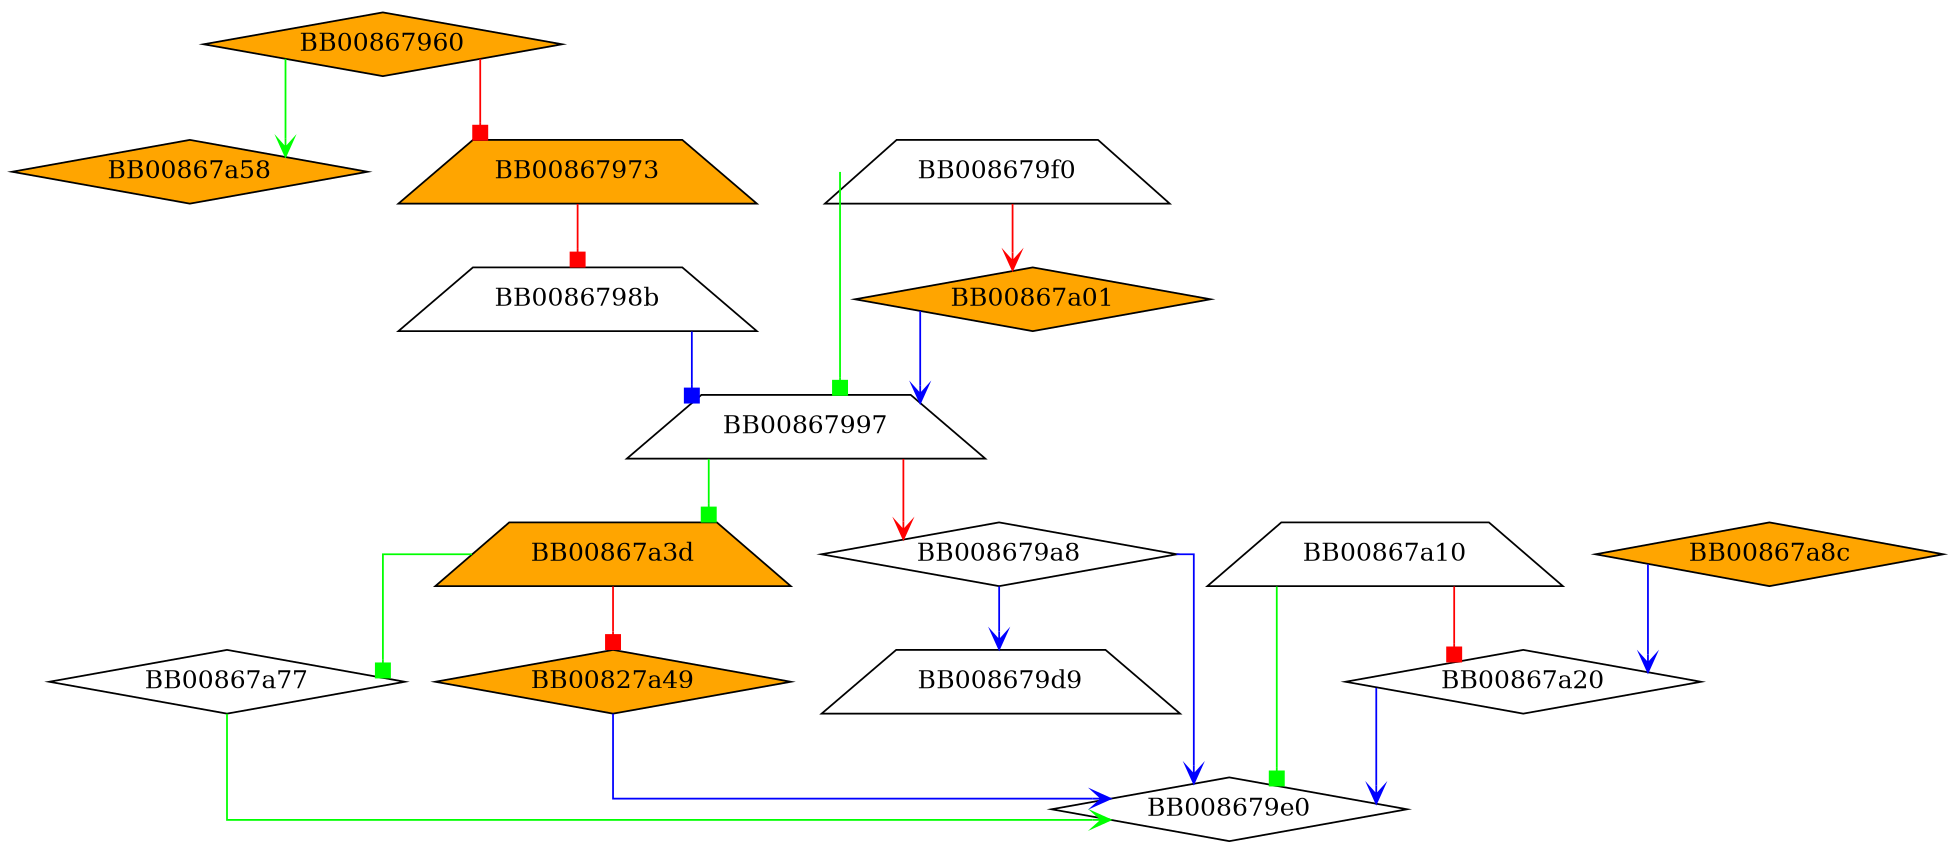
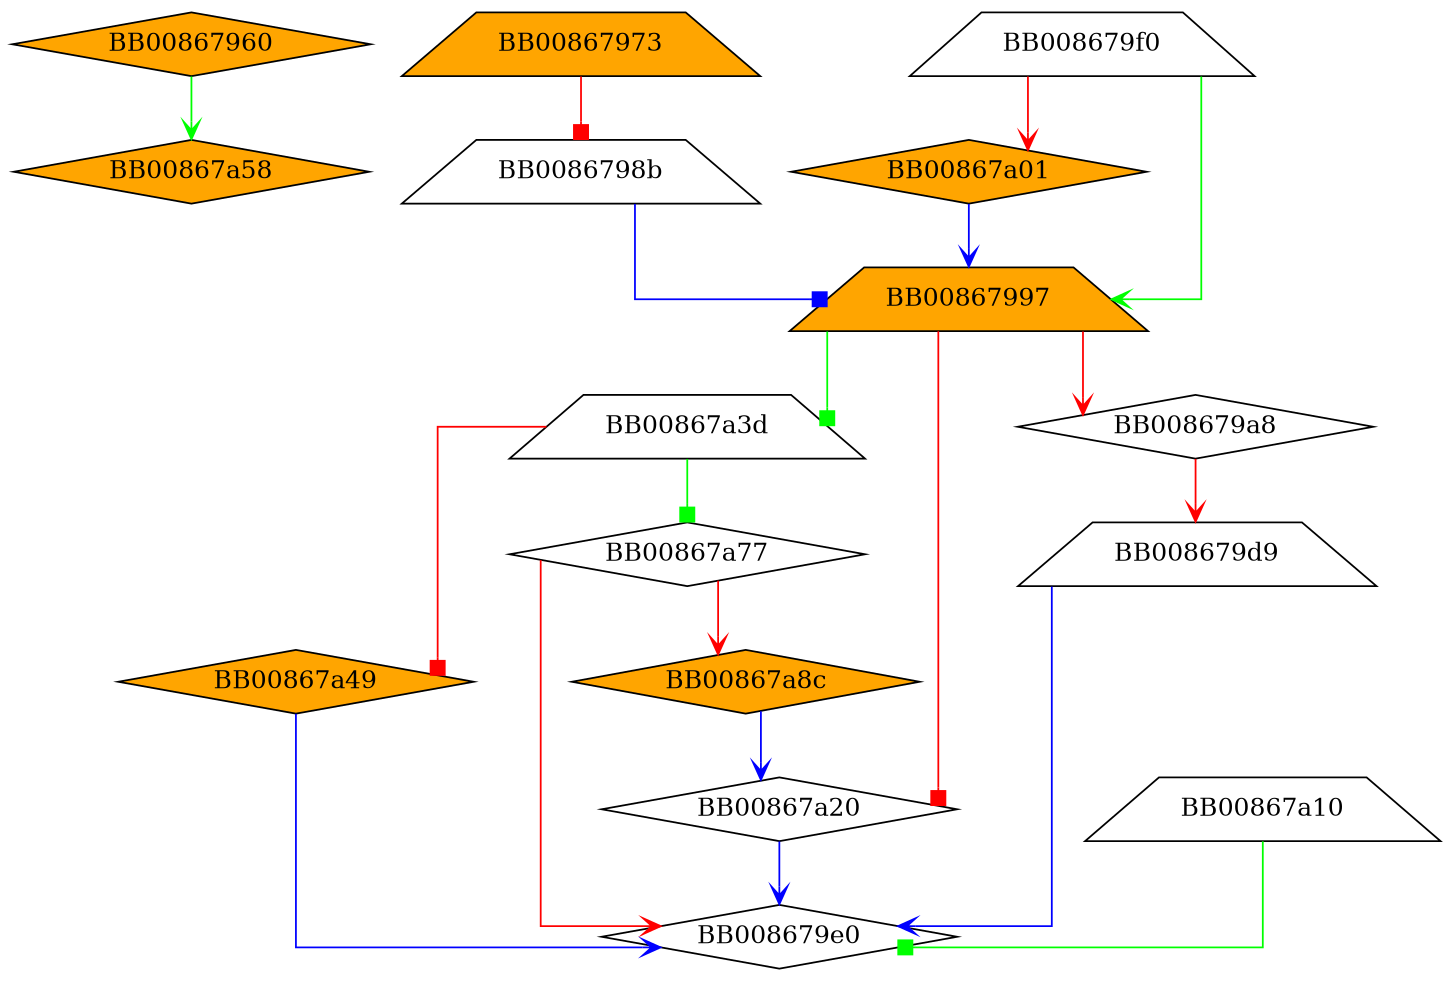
(480, 91) -> none
(840, 275) -> (1201, 224)
(806, 427) -> (969, 299)
(613, 554) -> (687, 427)
none -> (718, 609)
(999, 609) -> (1196, 481)
(1454, 615) -> (938, 559)
(1194, 651) -> (1052, 824)
(613, 682) -> (296, 682)
(607, 820) -> (541, 794)
